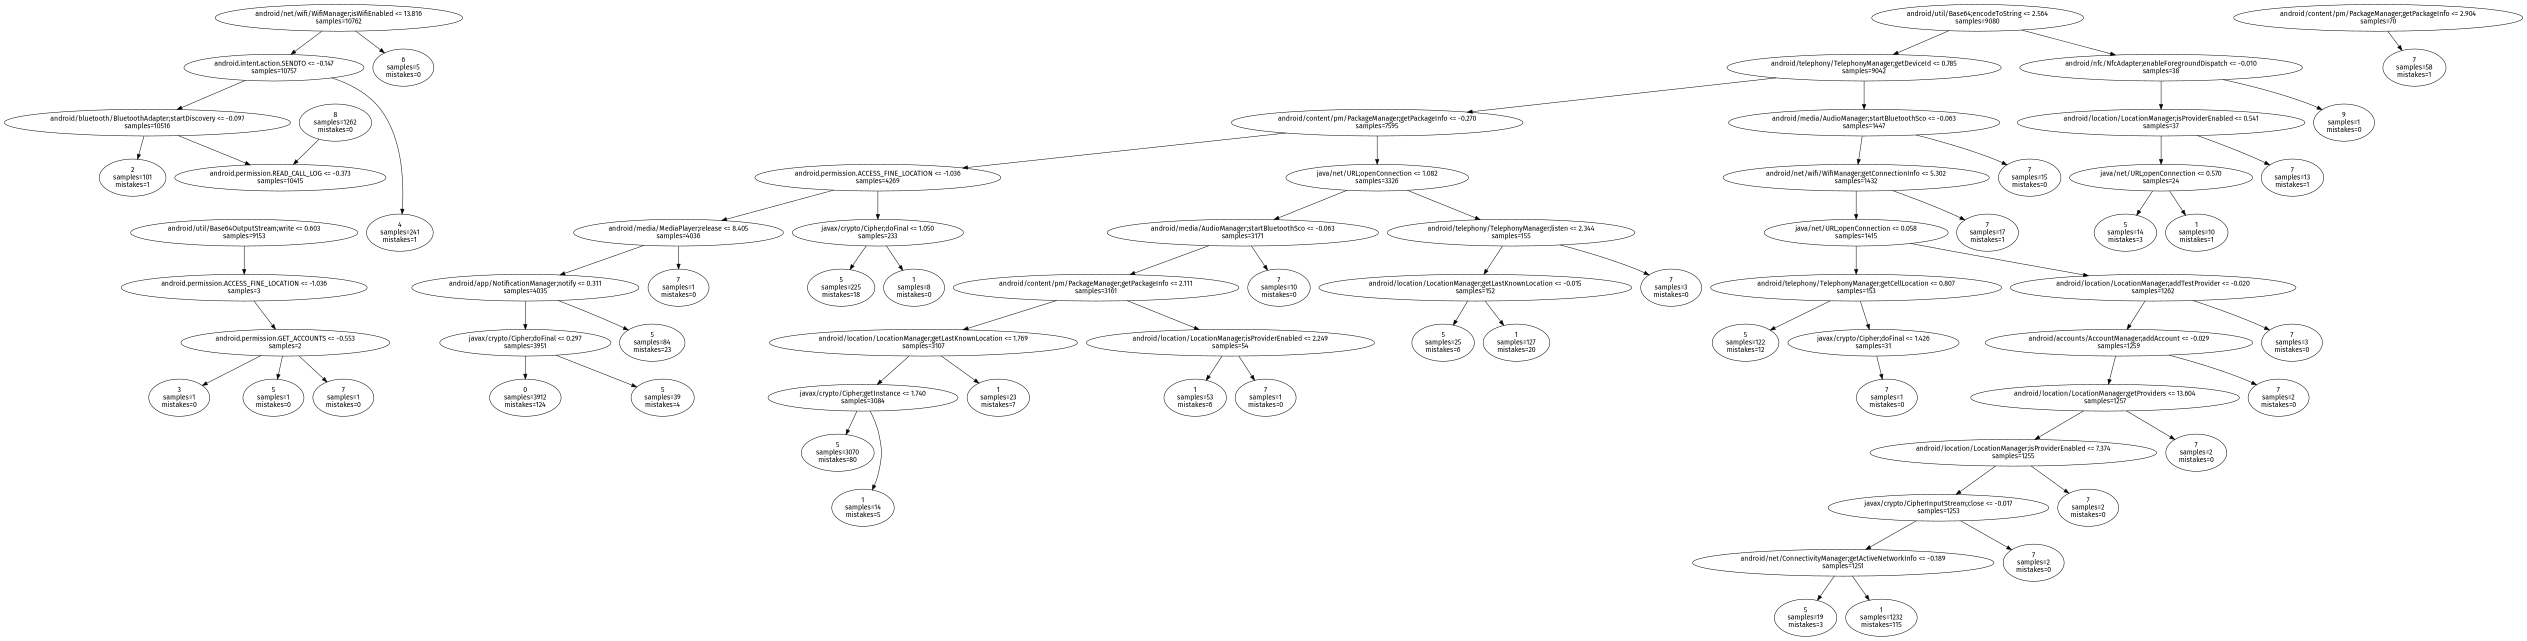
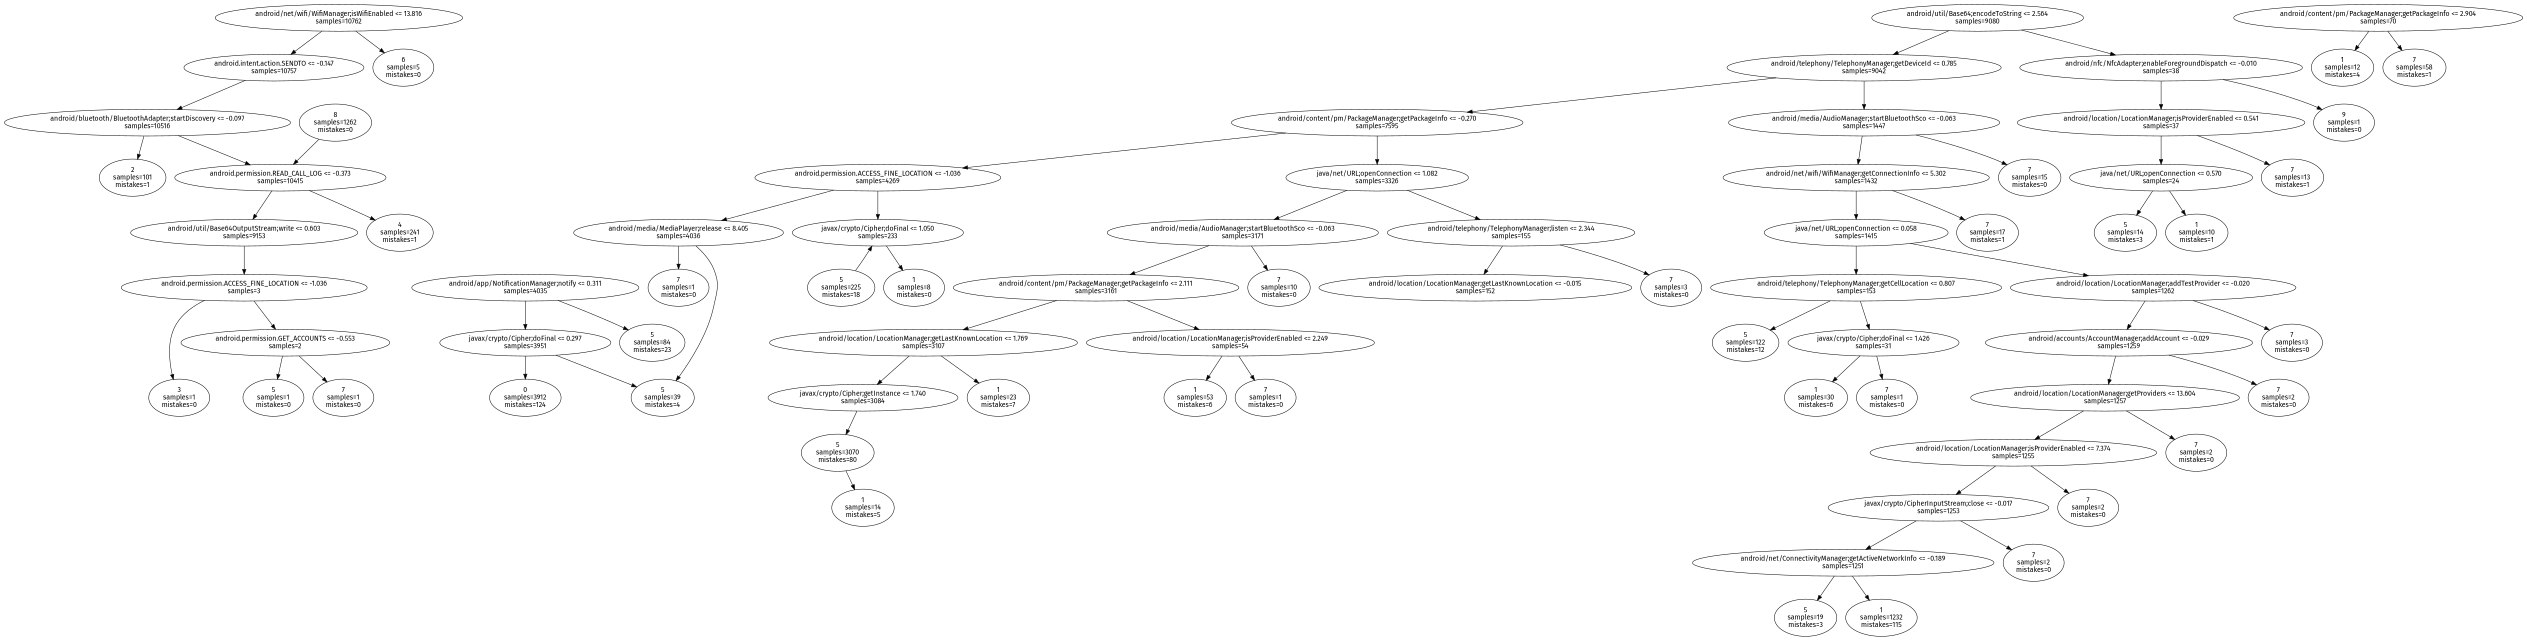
none -> (2343, 68)
(392, 129) -> (340, 204)
none -> (264, 203)
(859, 256) -> (863, 261)
(604, 259) -> (712, 312)
(1443, 343) -> none
(1517, 343) -> none
(234, 369) -> (173, 330)
none -> (1816, 398)
(881, 448) -> (849, 478)
